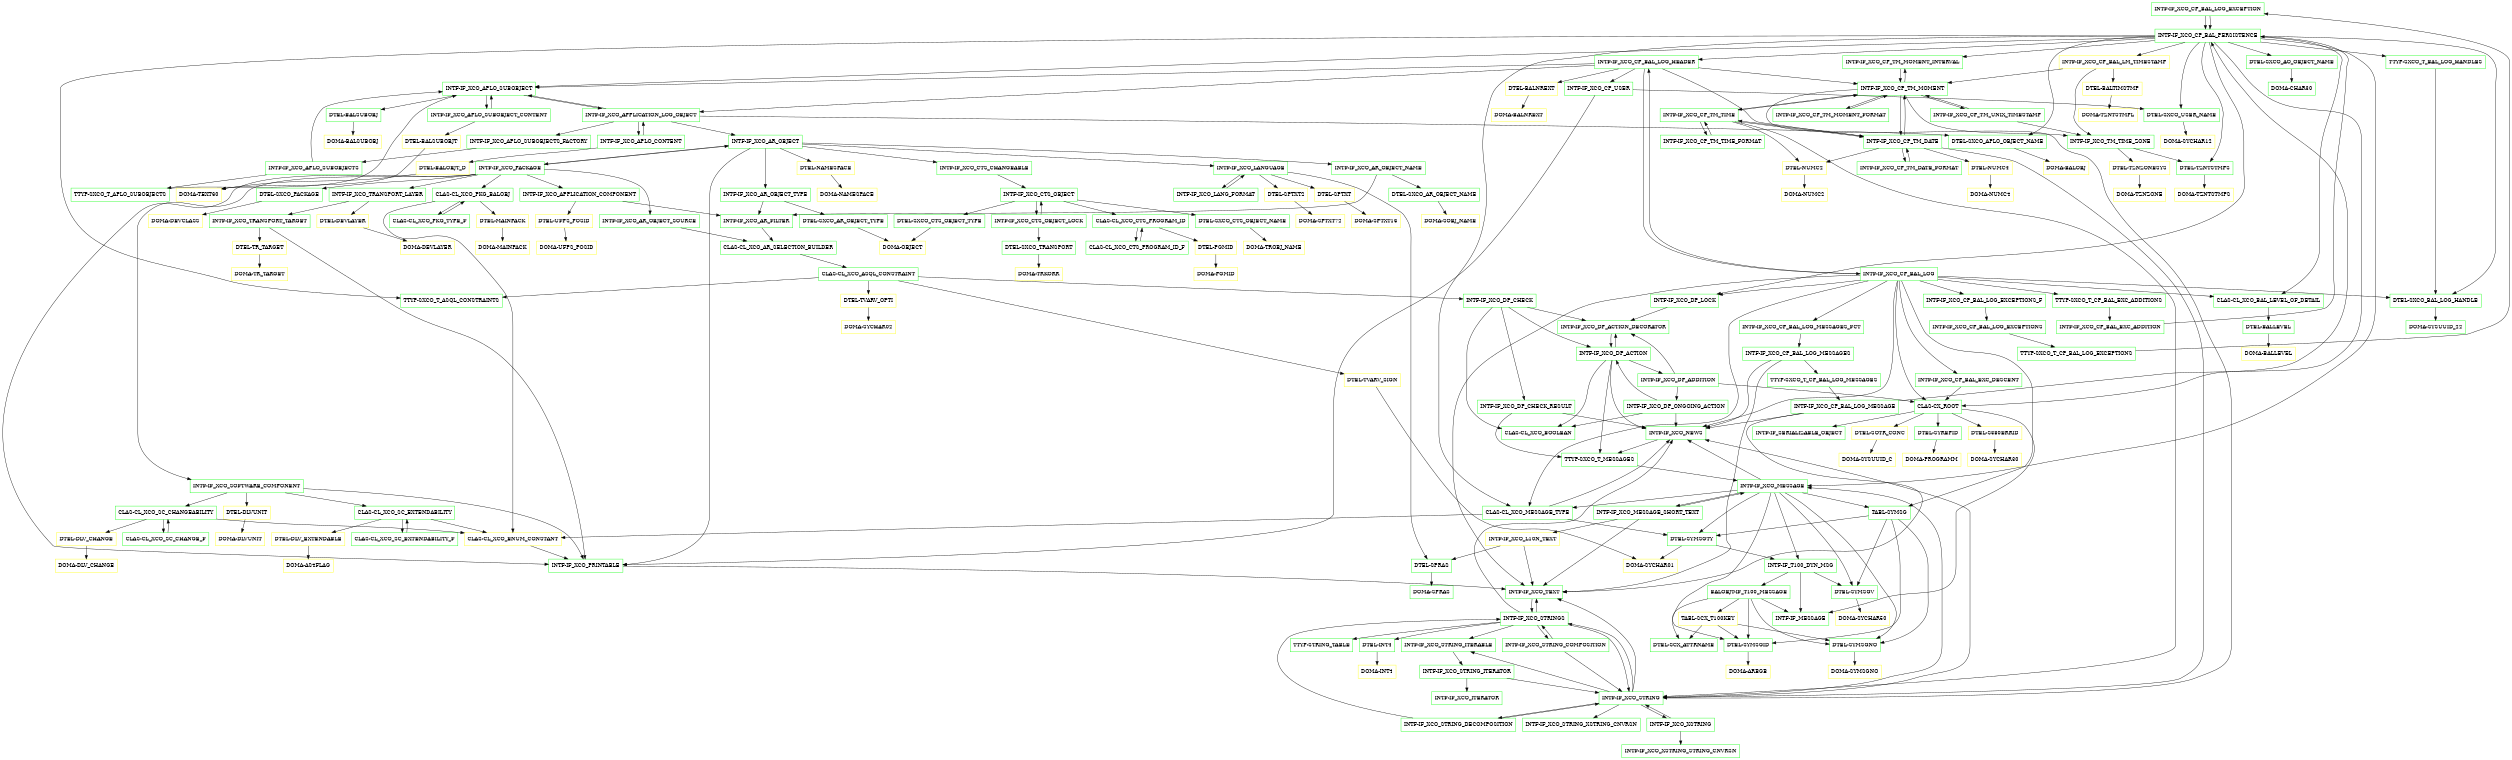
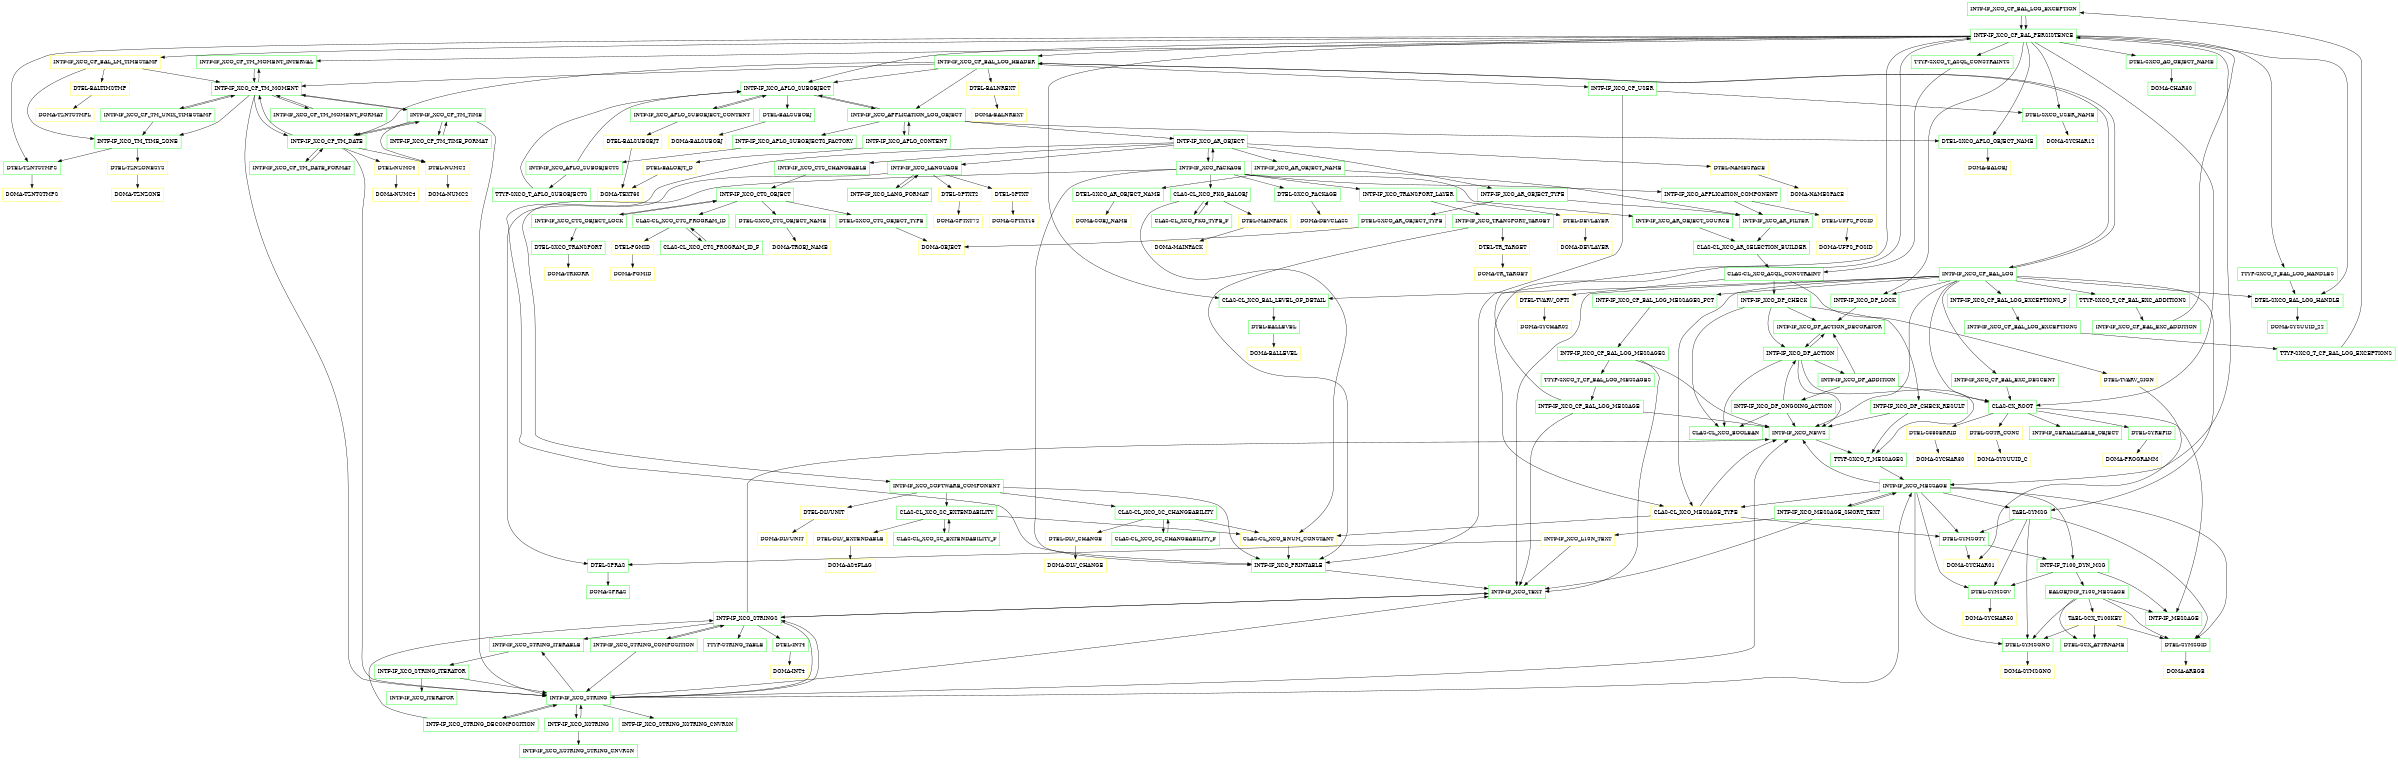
(662, 287) -> (1915, 196)
(1528, 513) -> (1696, 513)
(166, 539) -> (1166, 539)
